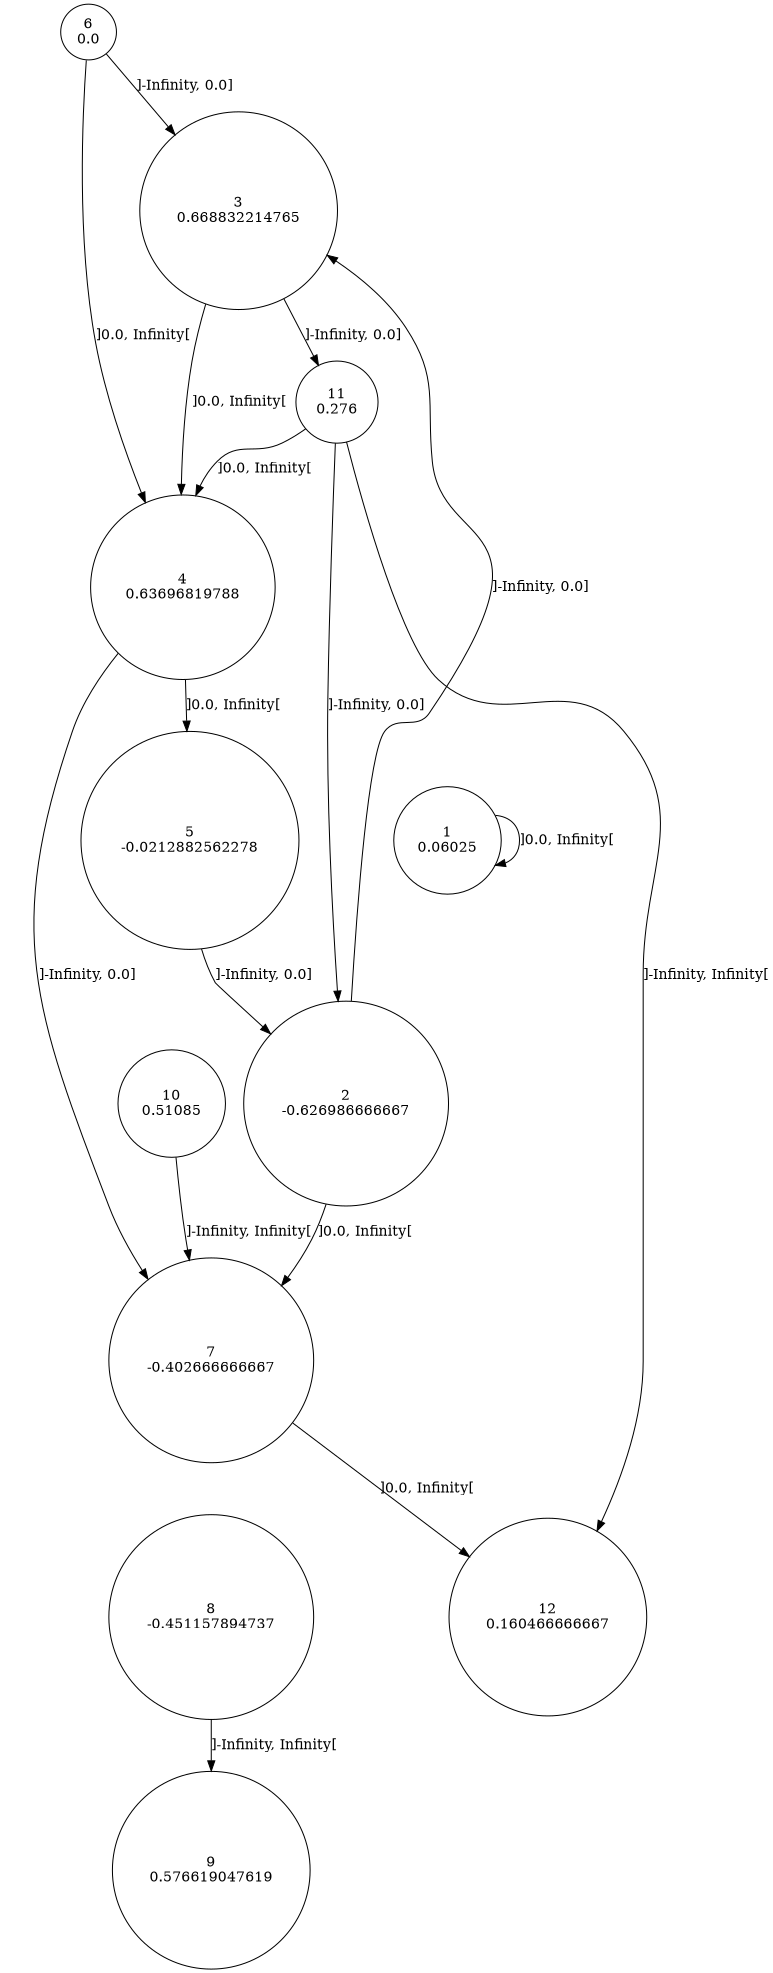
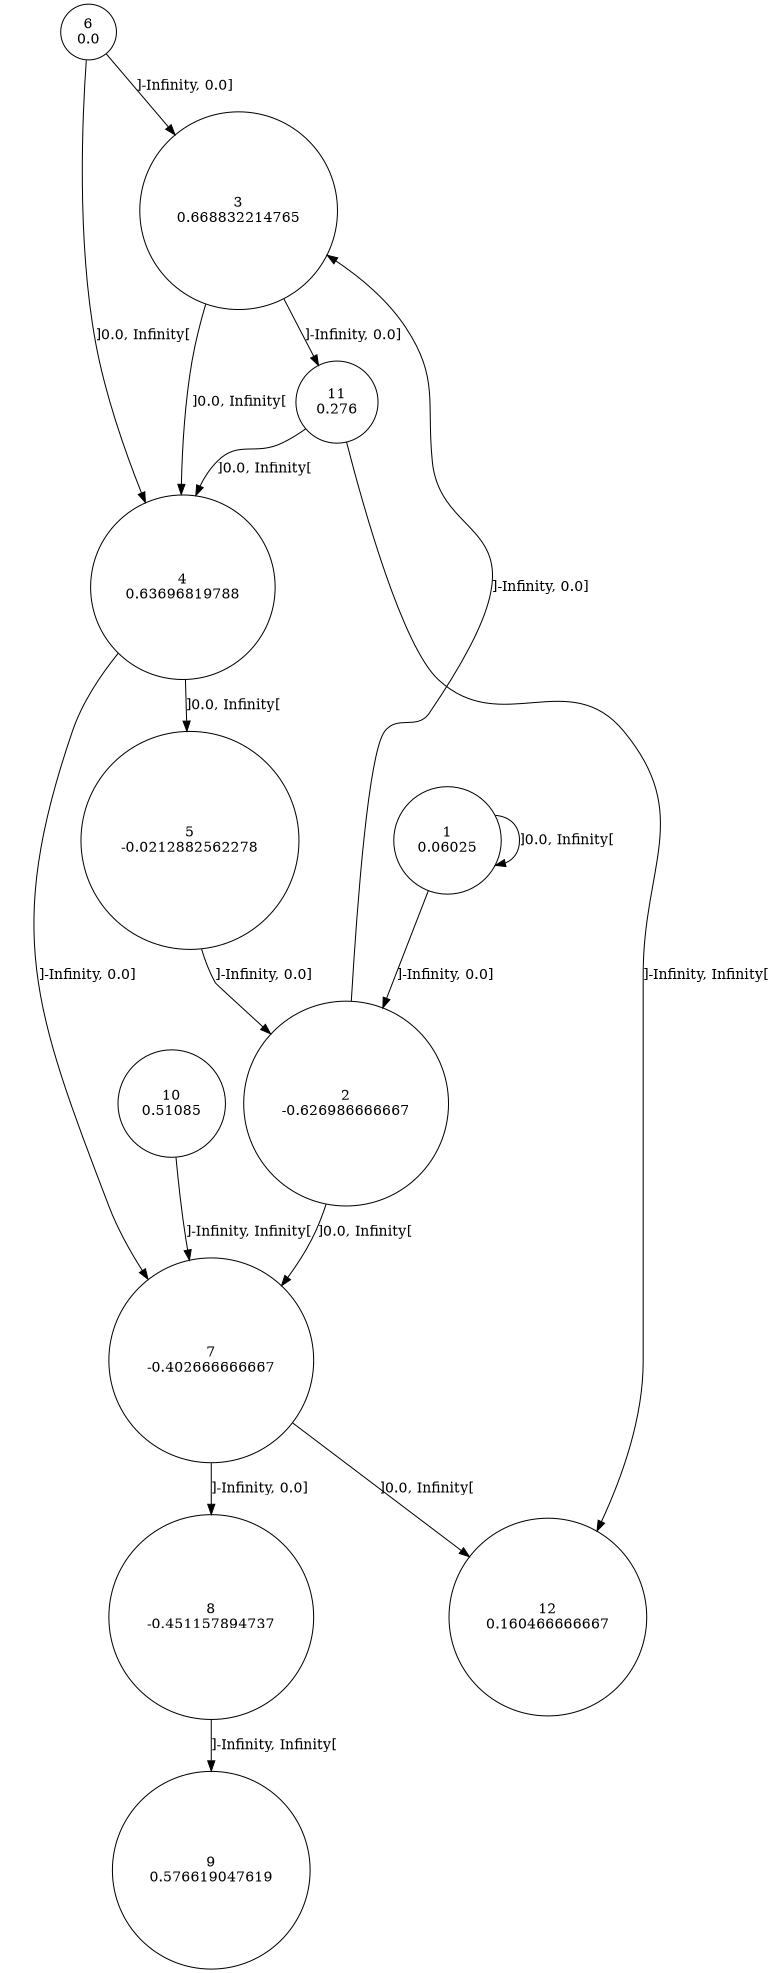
(328, 717) -> (408, 944)
none -> (211, 1484)
